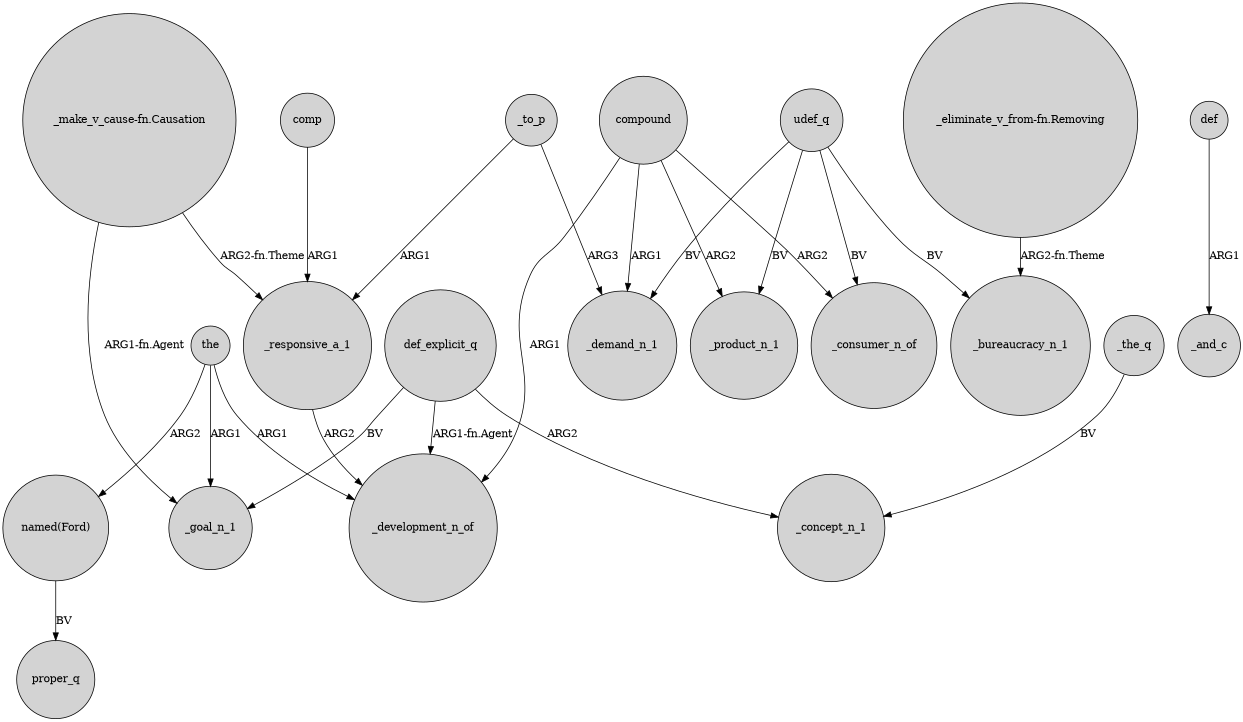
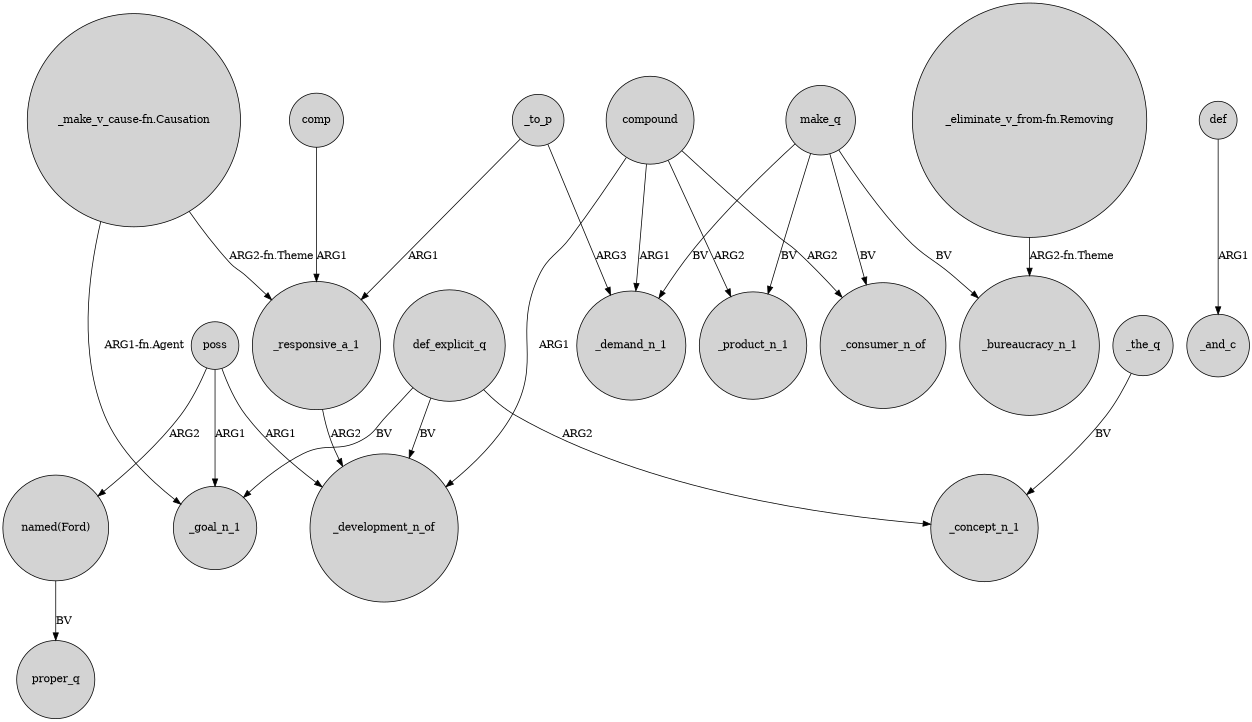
(812, 120) -> (821, 120)
(211, 346) -> (215, 346)
(473, 435) -> (427, 435)
